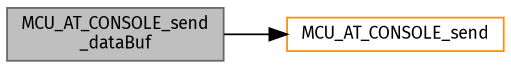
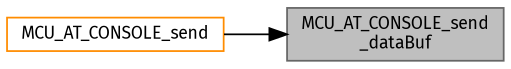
(247, 34) -> (247, 34)
